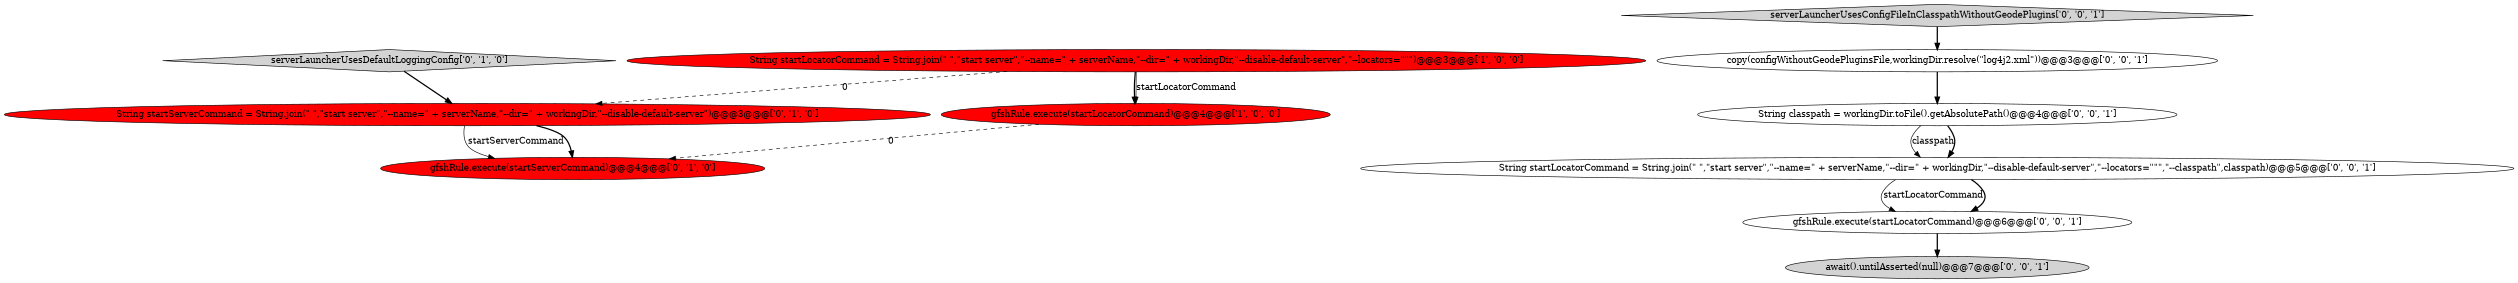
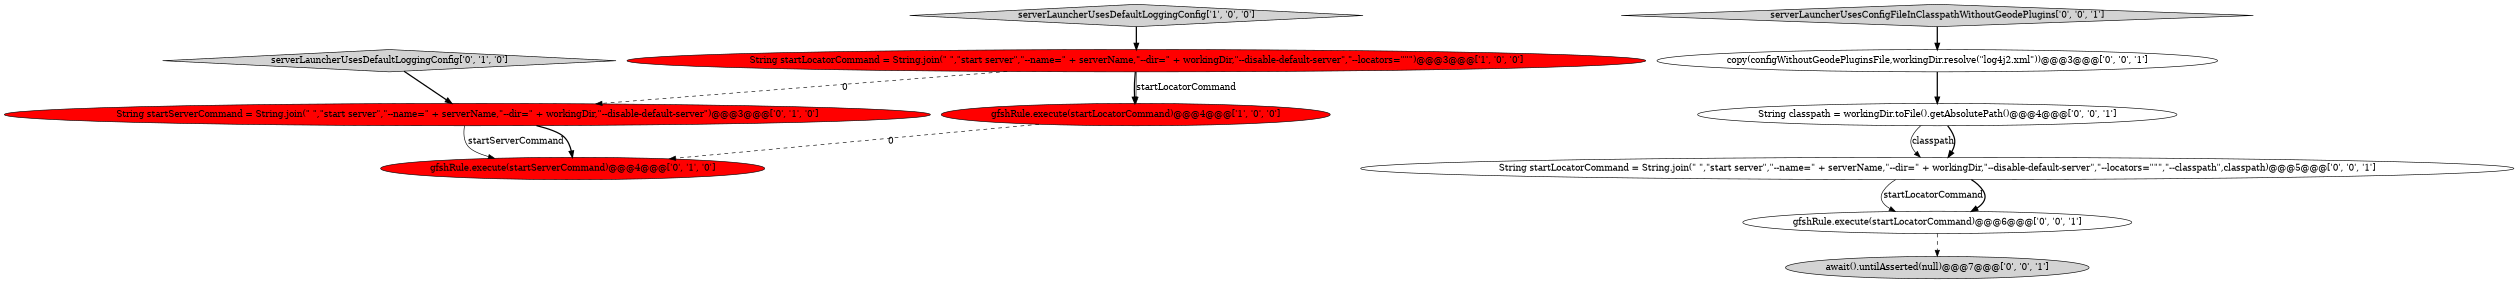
none -> (1136, 15)
(1937, 242) -> (1937, 242)
